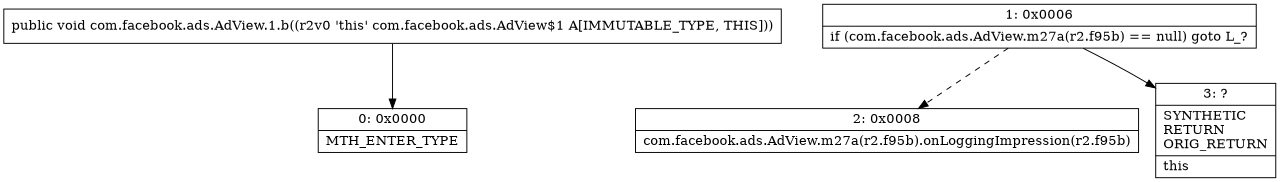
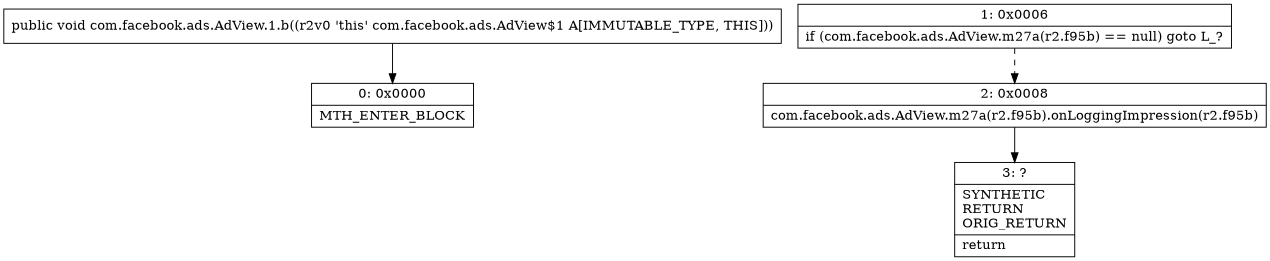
(1116, 65) -> (1015, 140)
(393, 141) -> (393, 116)
(1177, 166) -> (984, 245)
